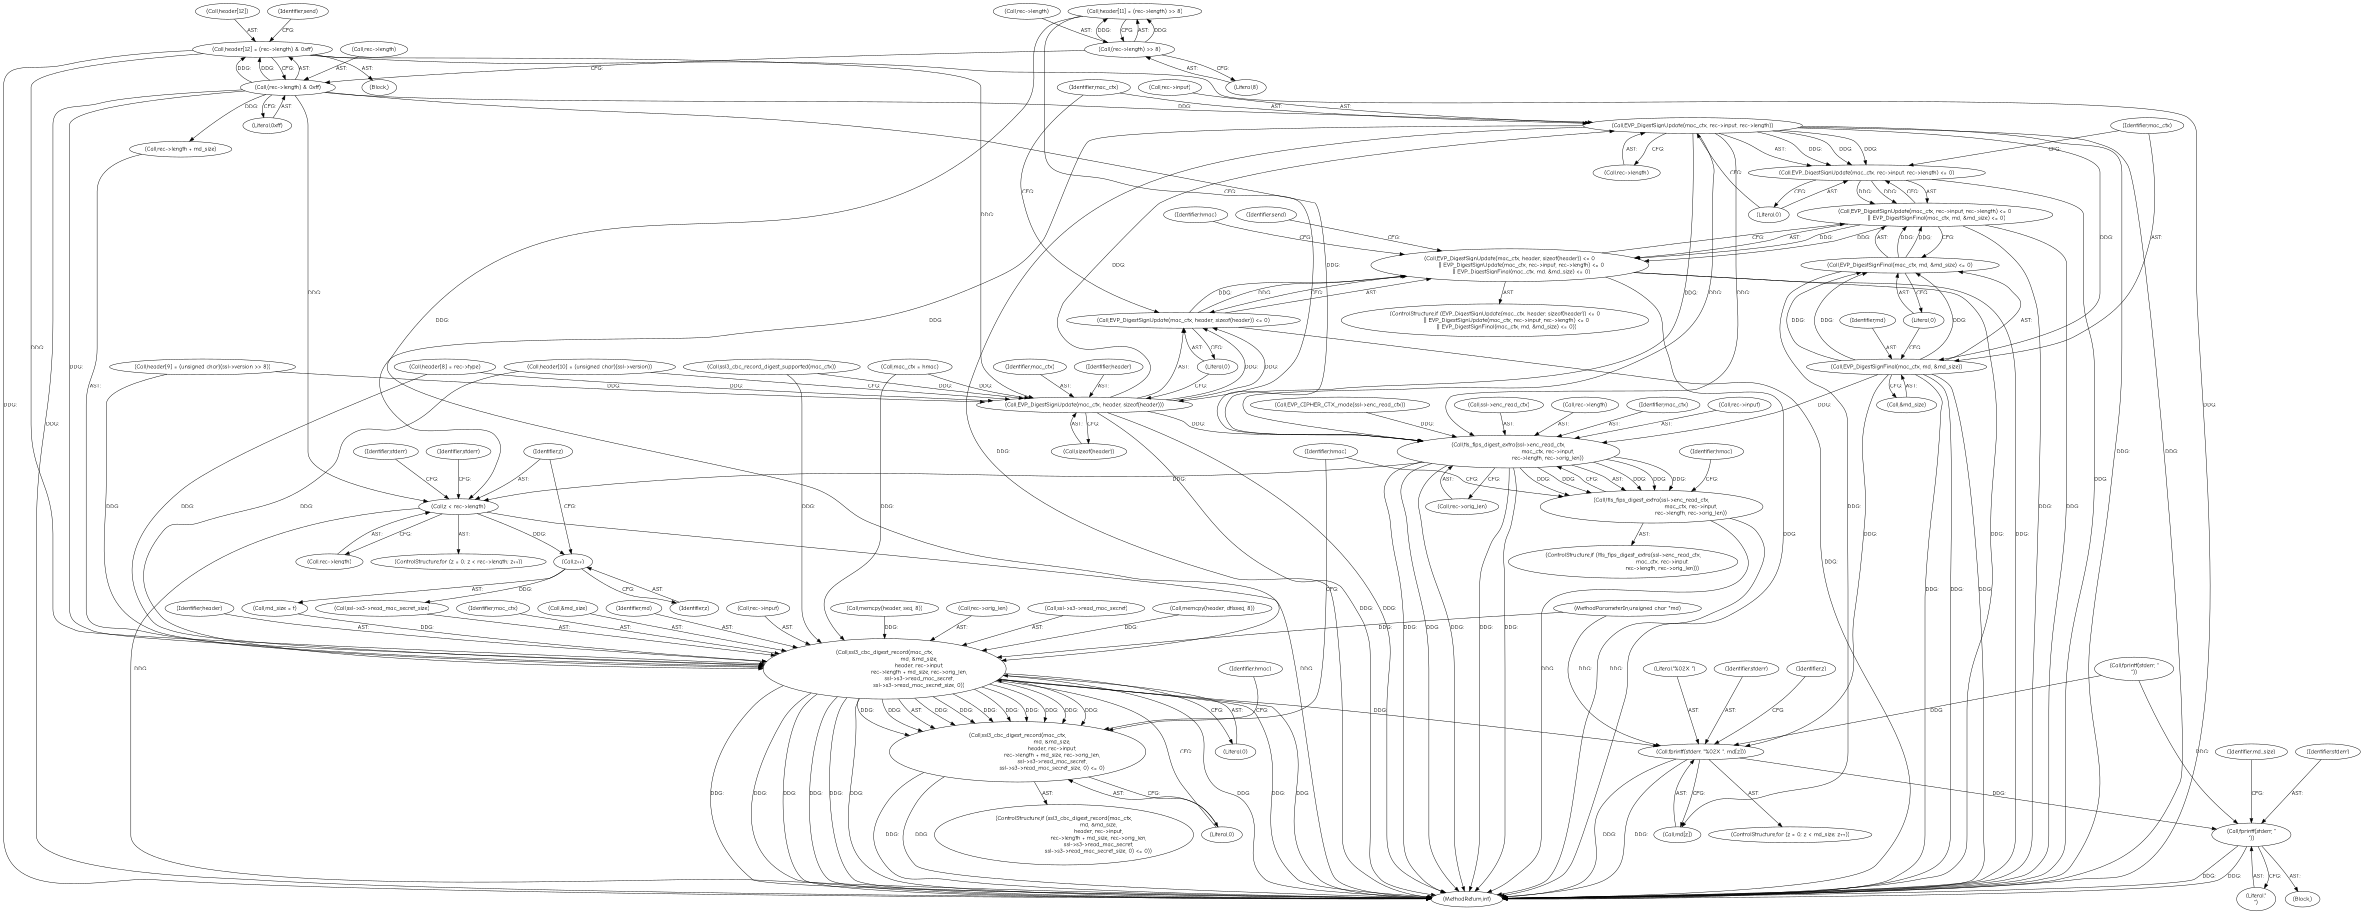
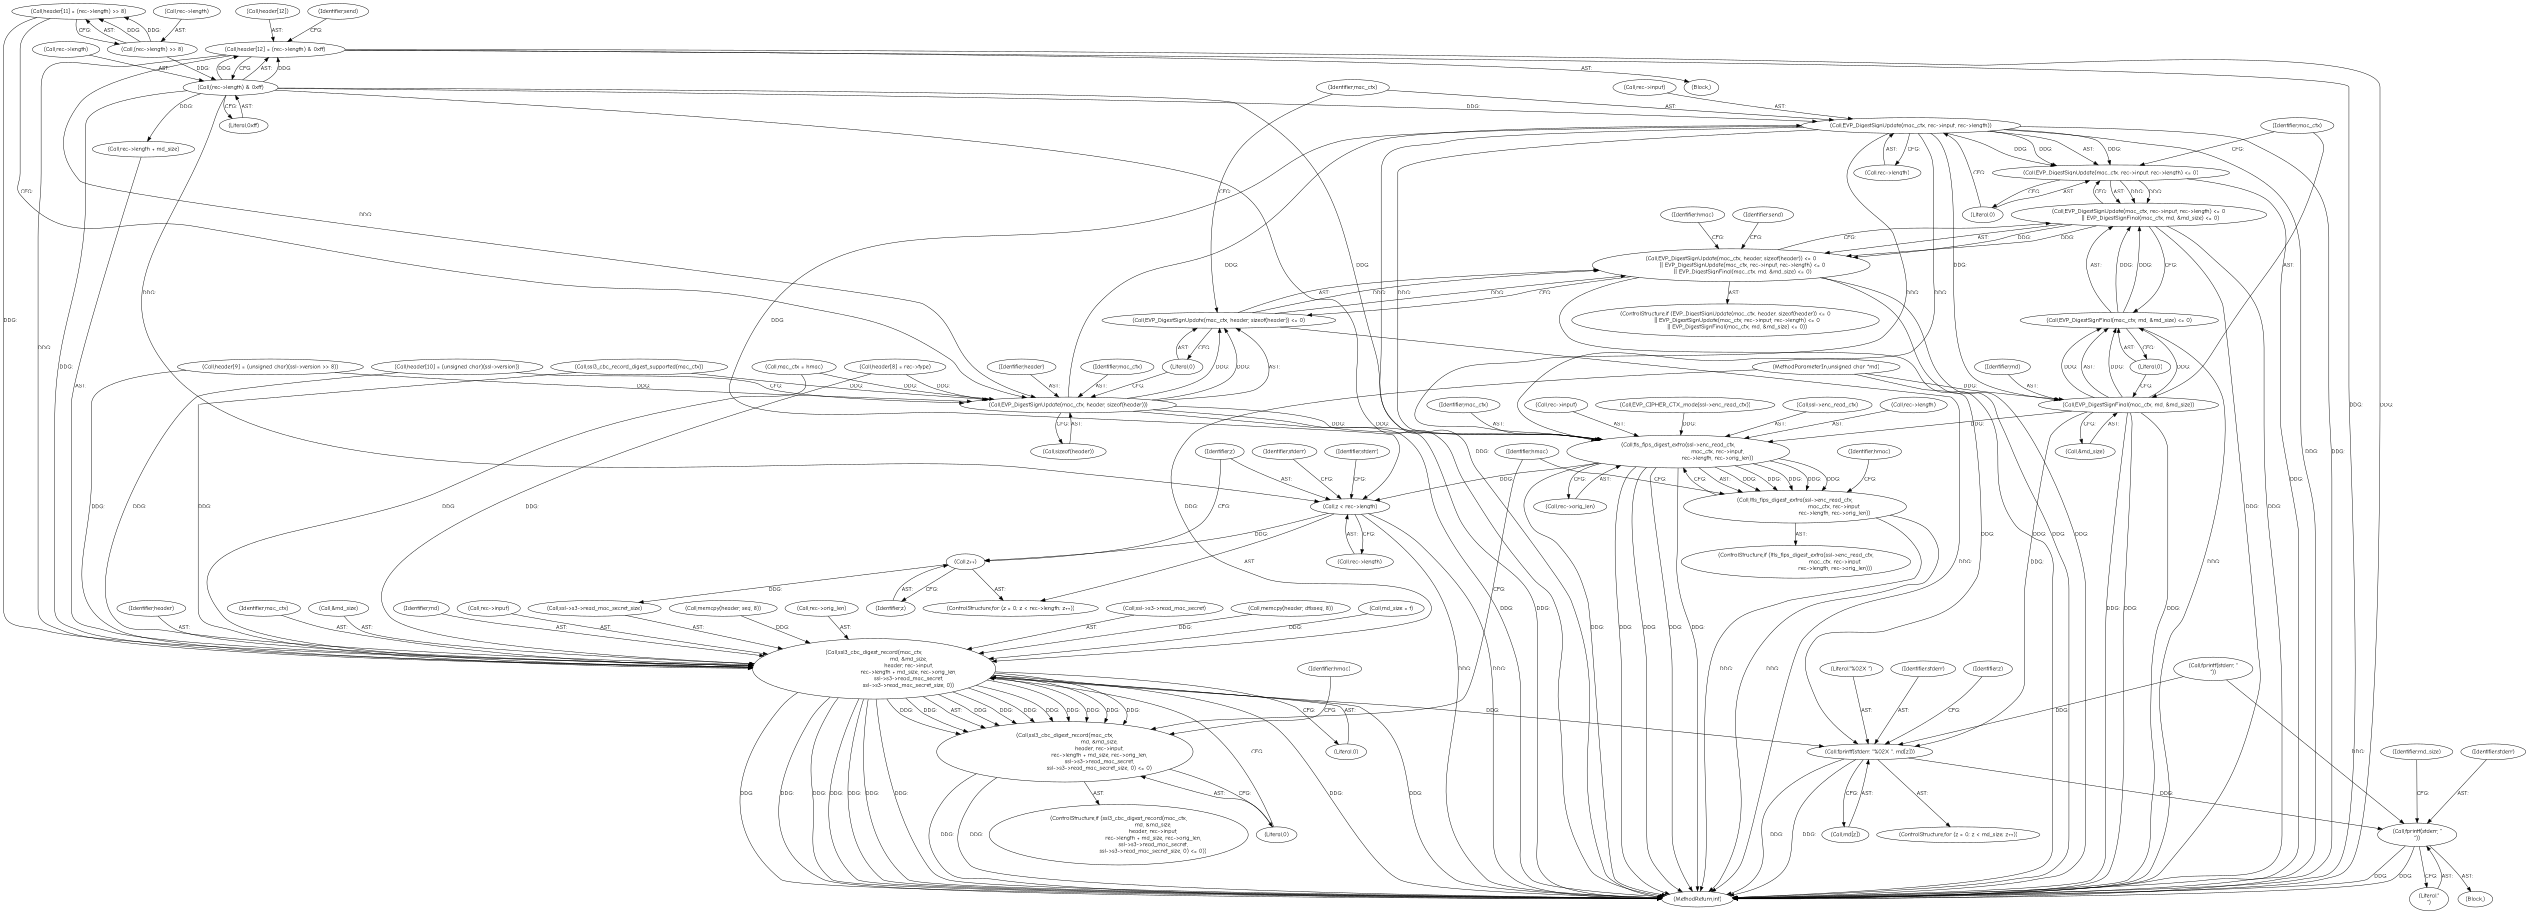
(598, 68) -> (204, 68)
(1246, 88) -> none
none -> (1962, 389)
(1848, 577) -> (2169, 783)
(435, 589) -> (986, 583)
